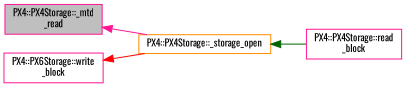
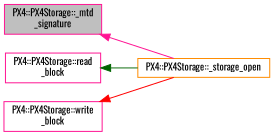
(54, 19) -> (53, 19)
(293, 44) -> (124, 68)
(54, 68) -> (53, 117)
